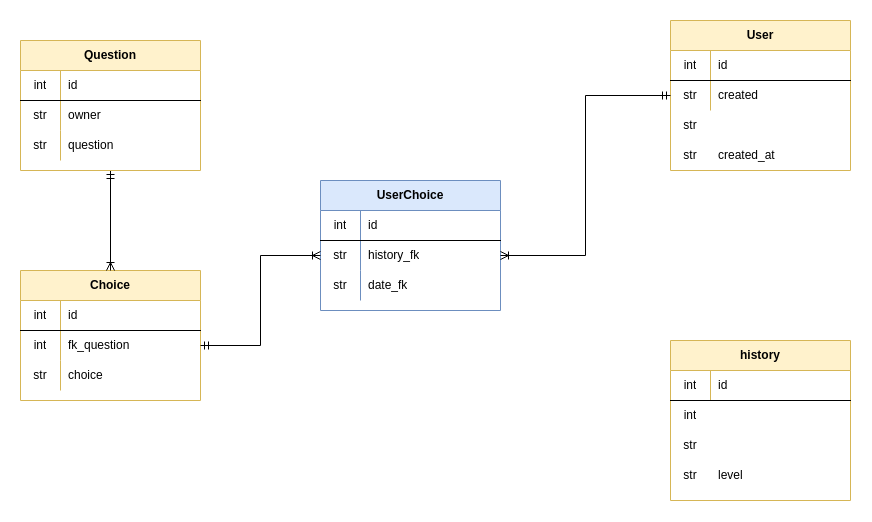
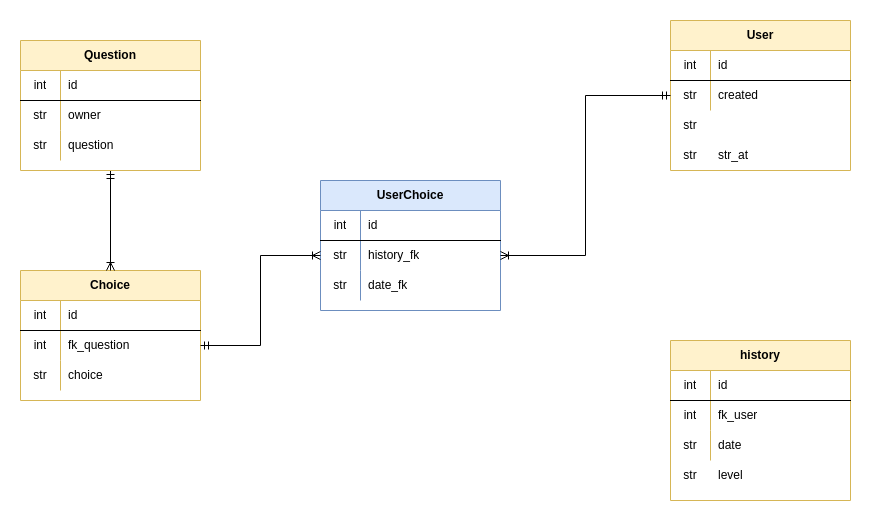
(752, 156) -> (739, 156)
none -> (781, 416)
none -> (781, 446)
